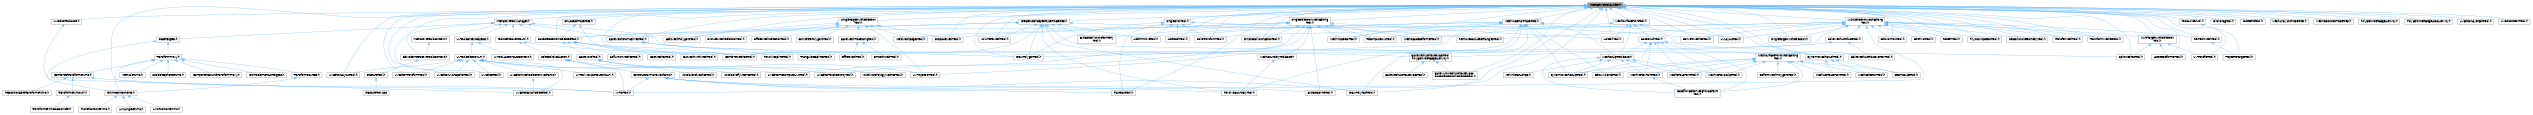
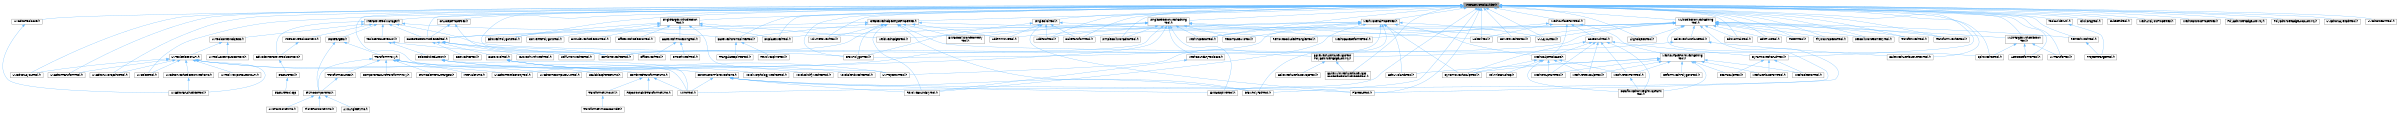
(1790, 40) -> (1642, 40)
none -> (1622, 87)
